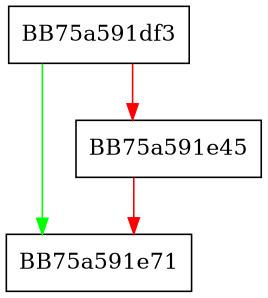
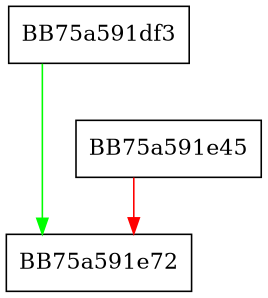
(133, 84) -> none
(99, 263) -> (99, 263)
